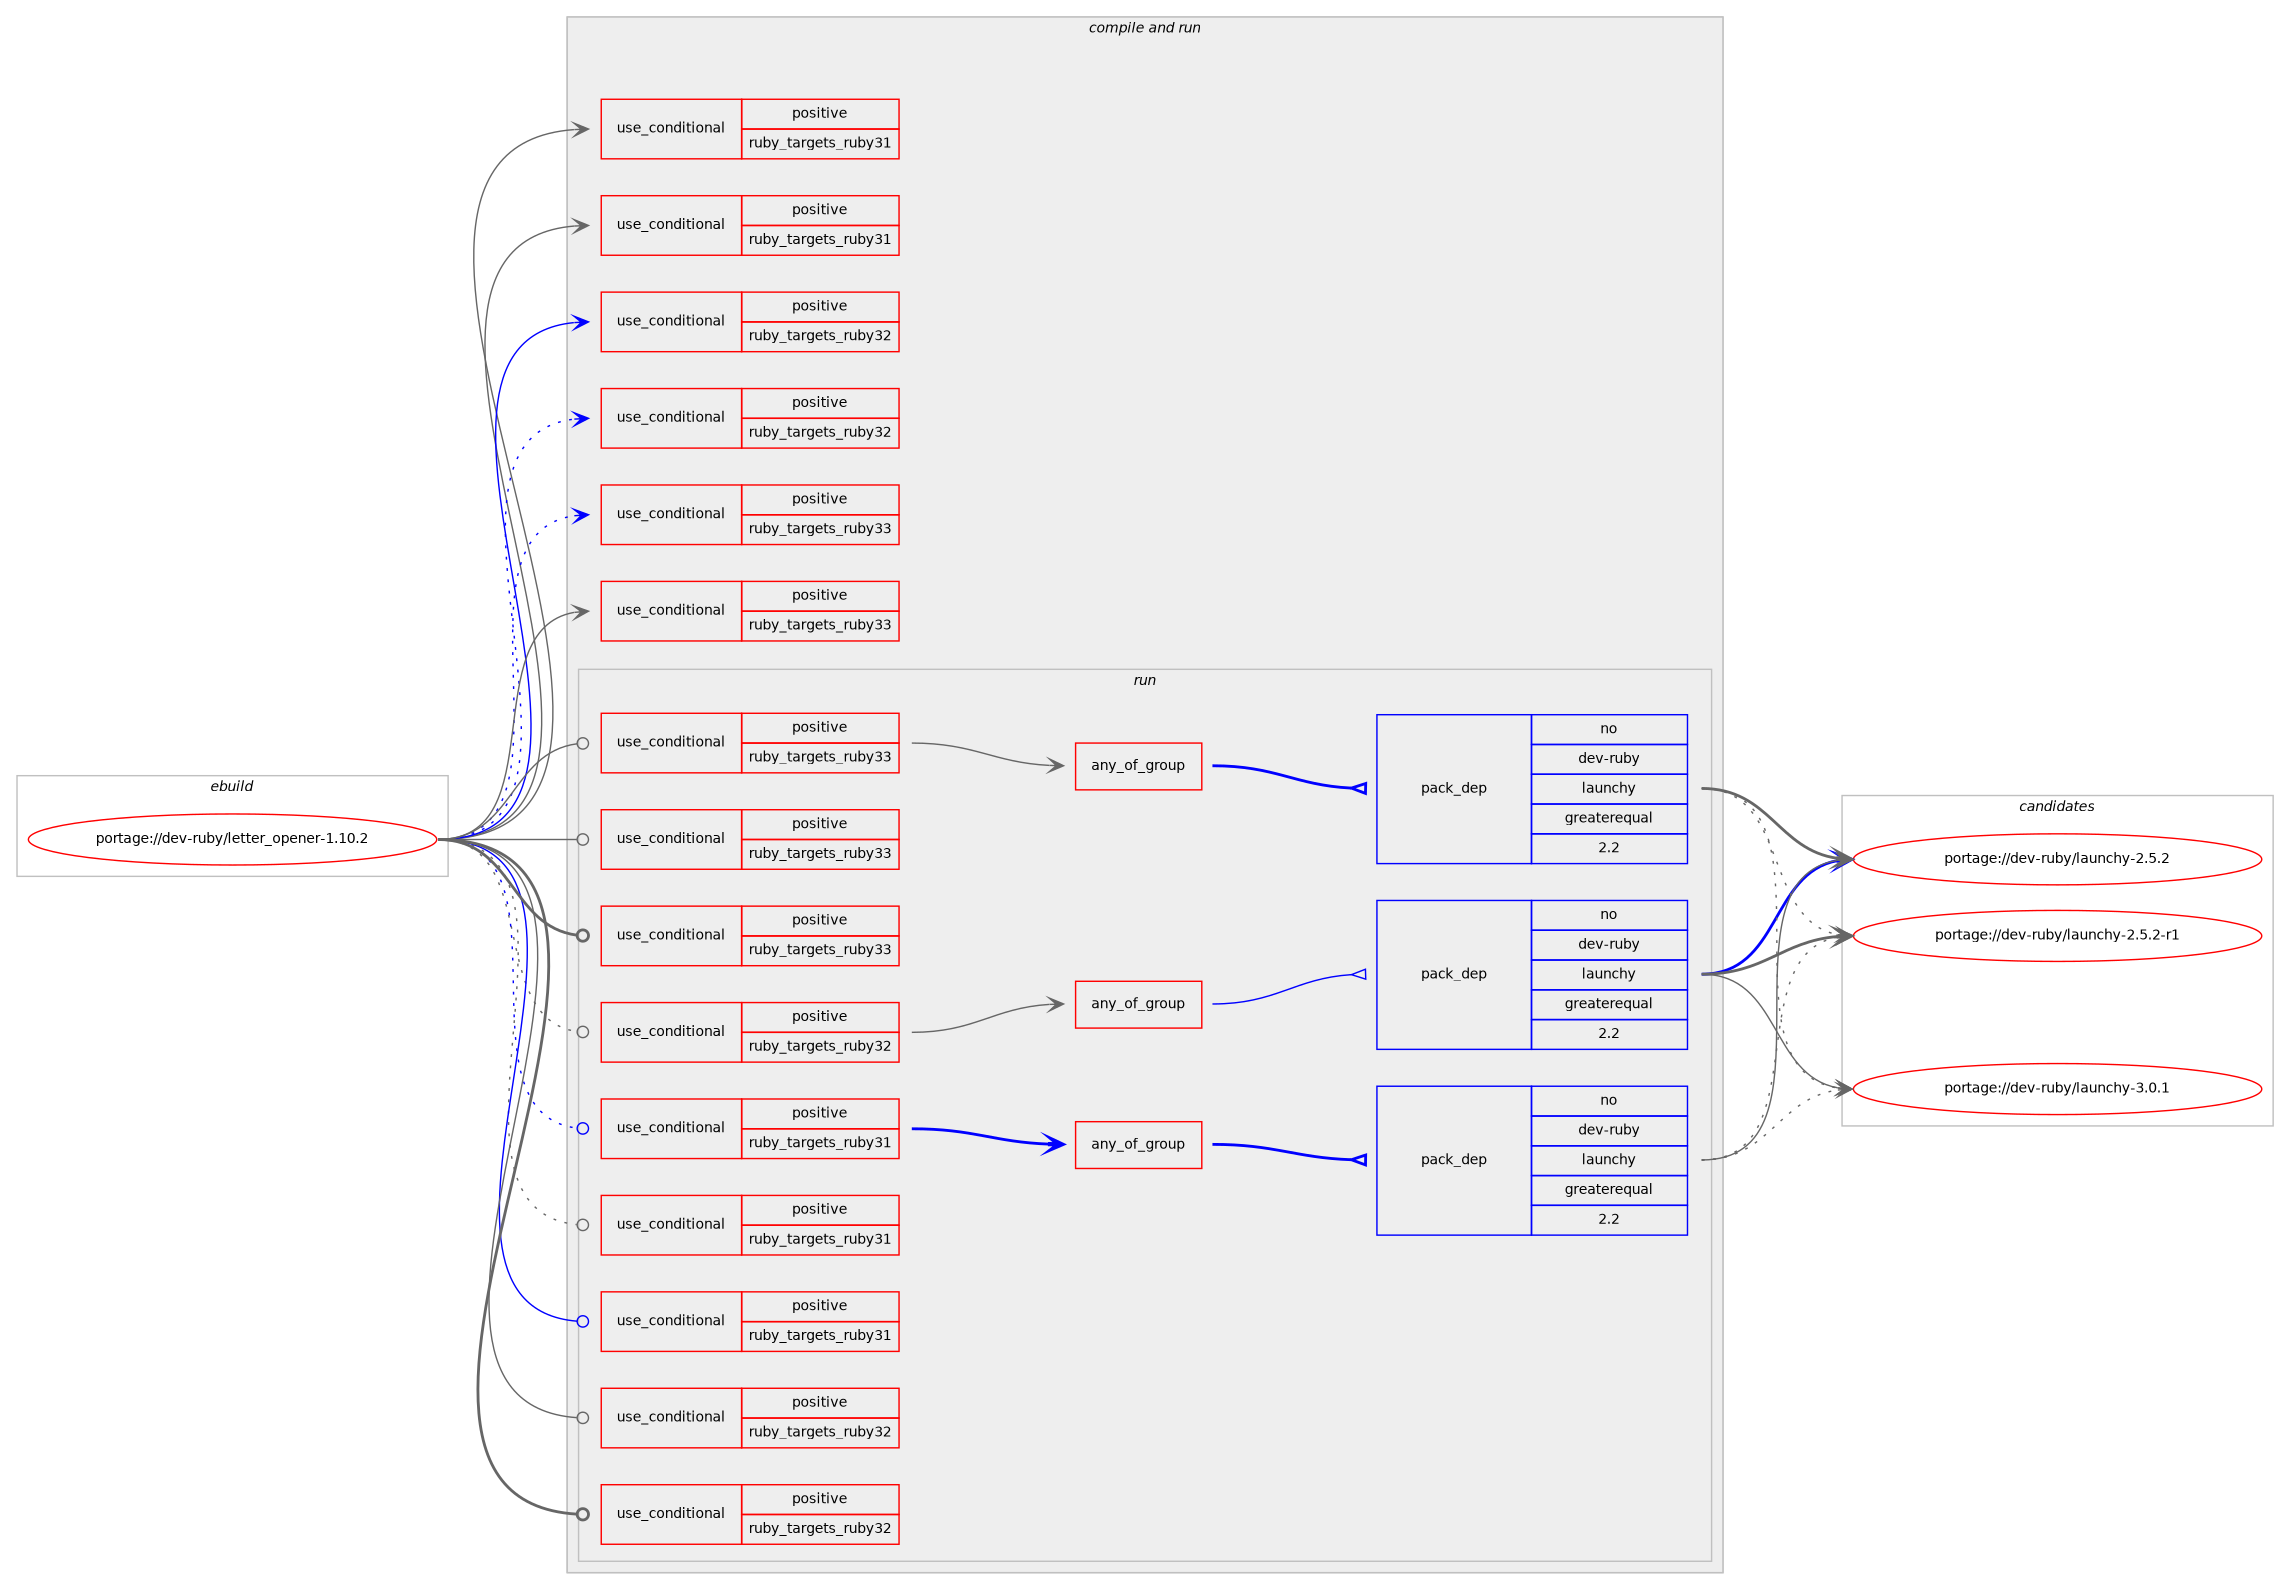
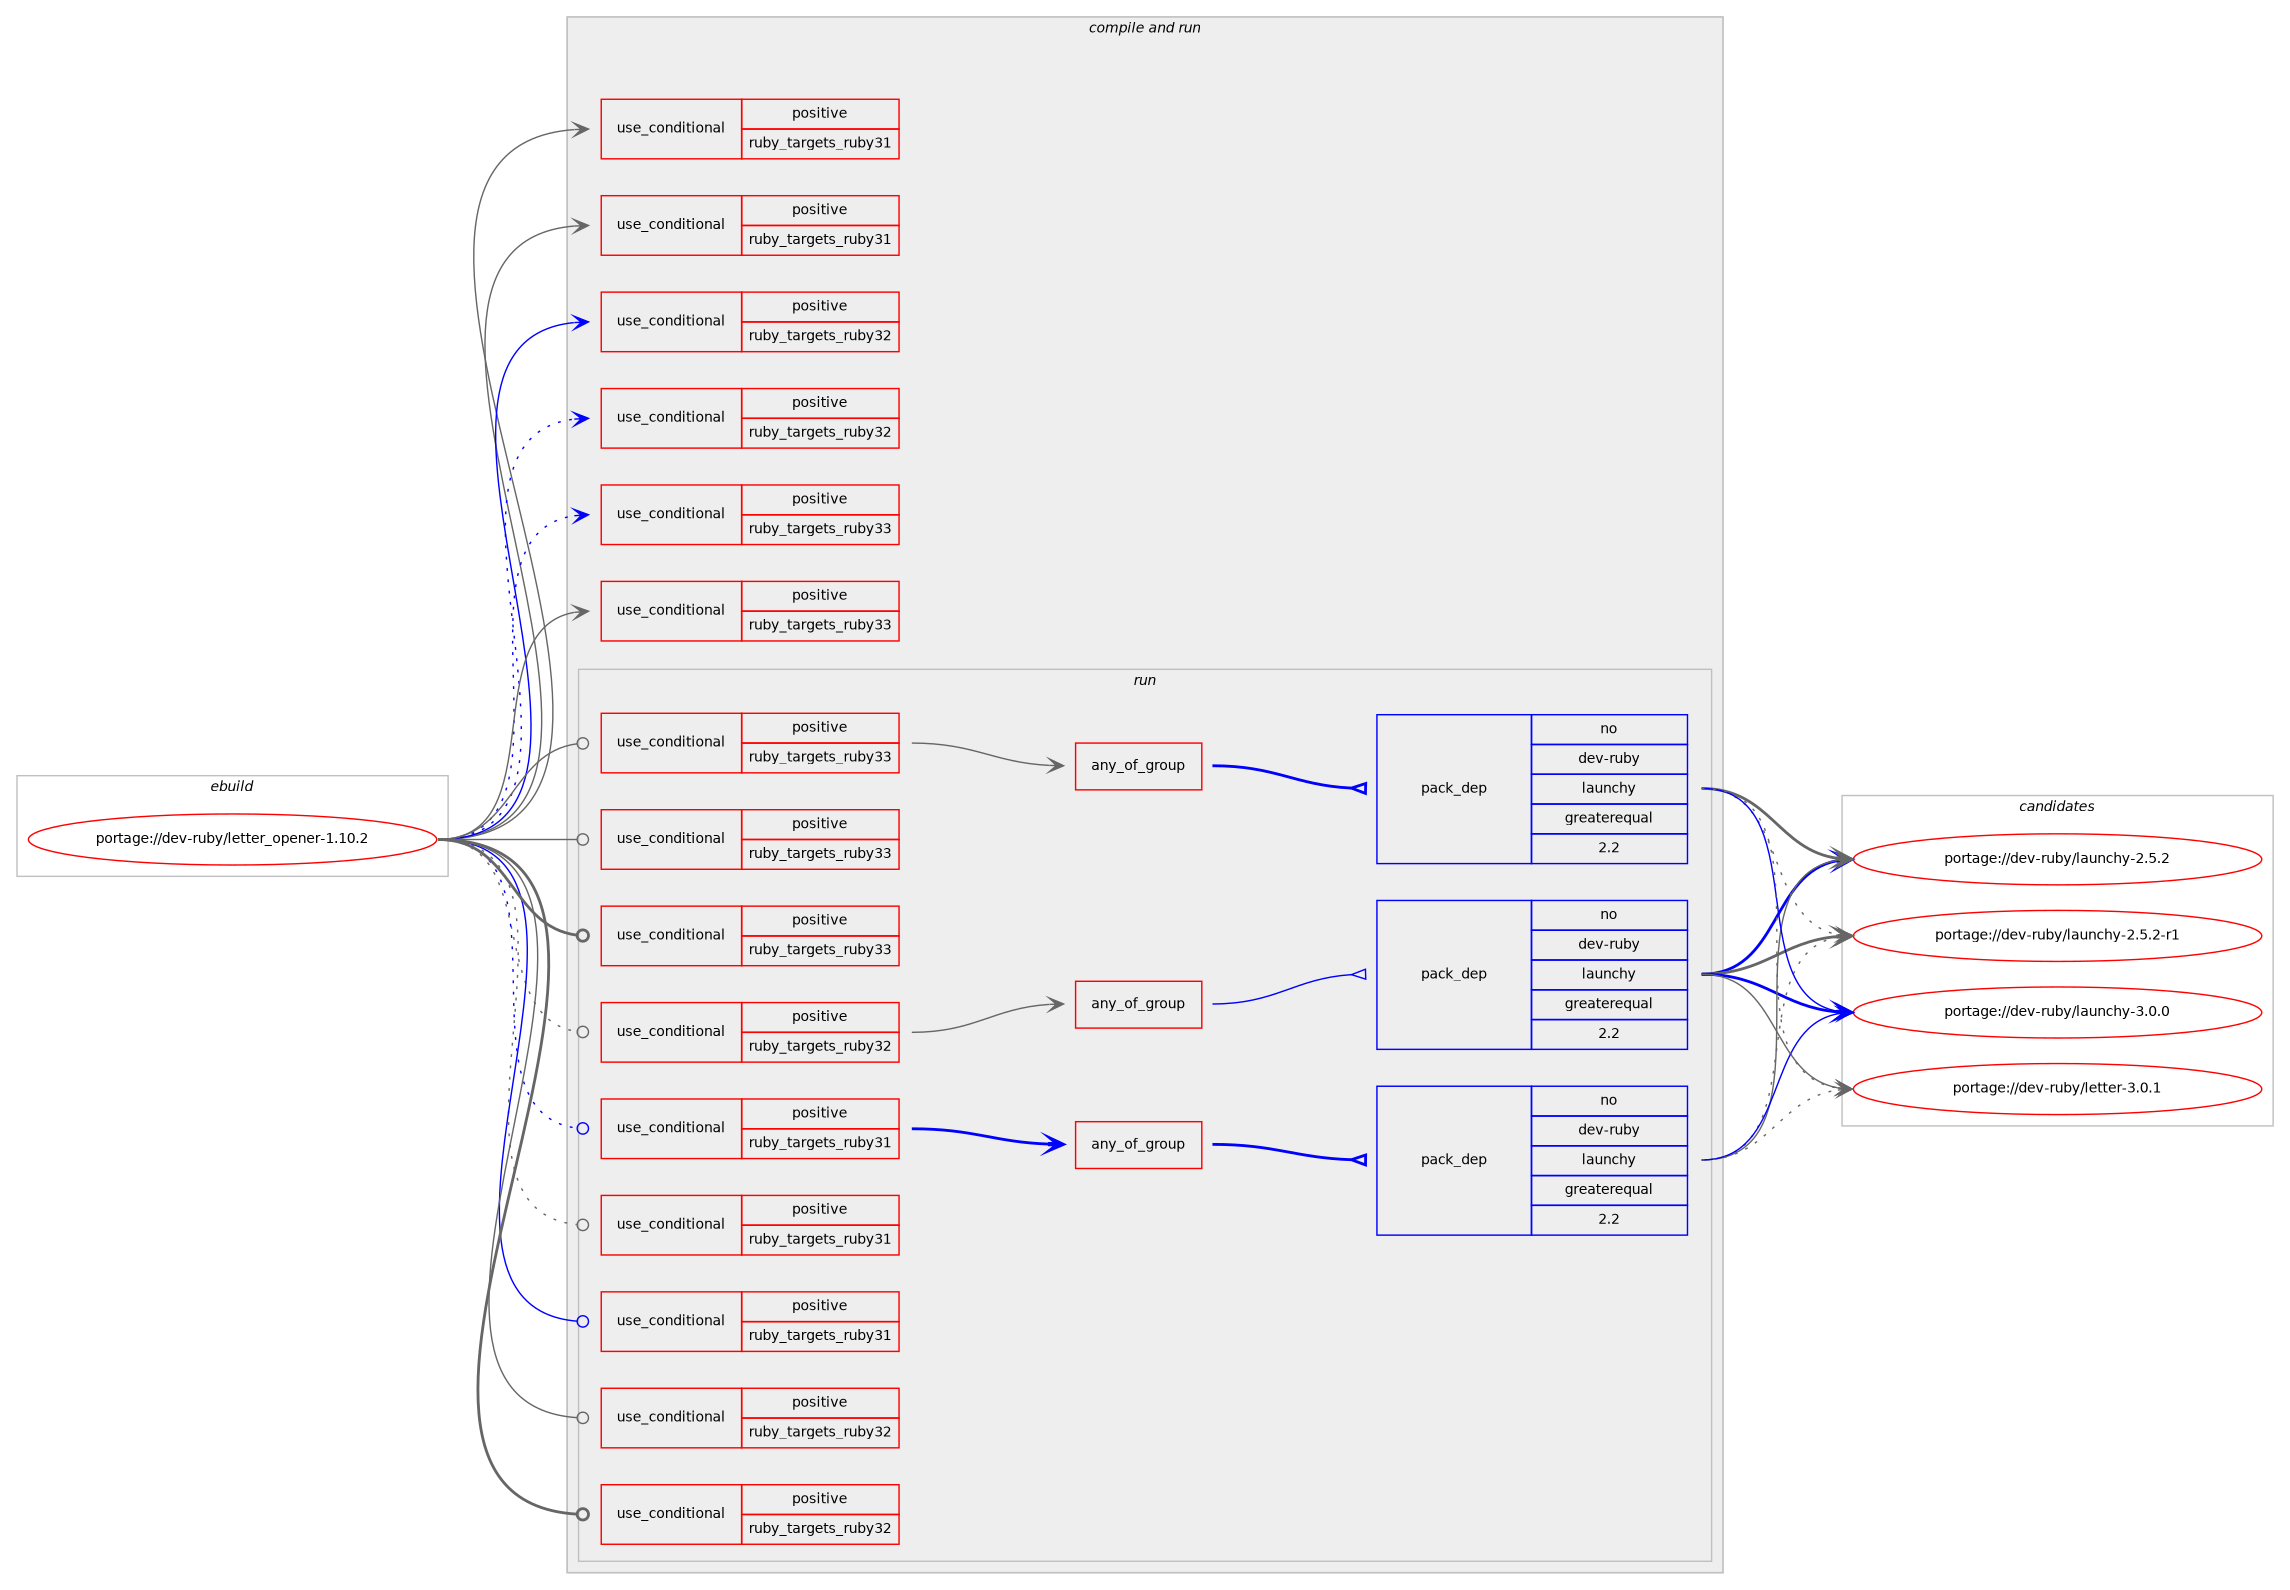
none -> (2058, 1012)
(2058, 1089) -> (2058, 1089)
